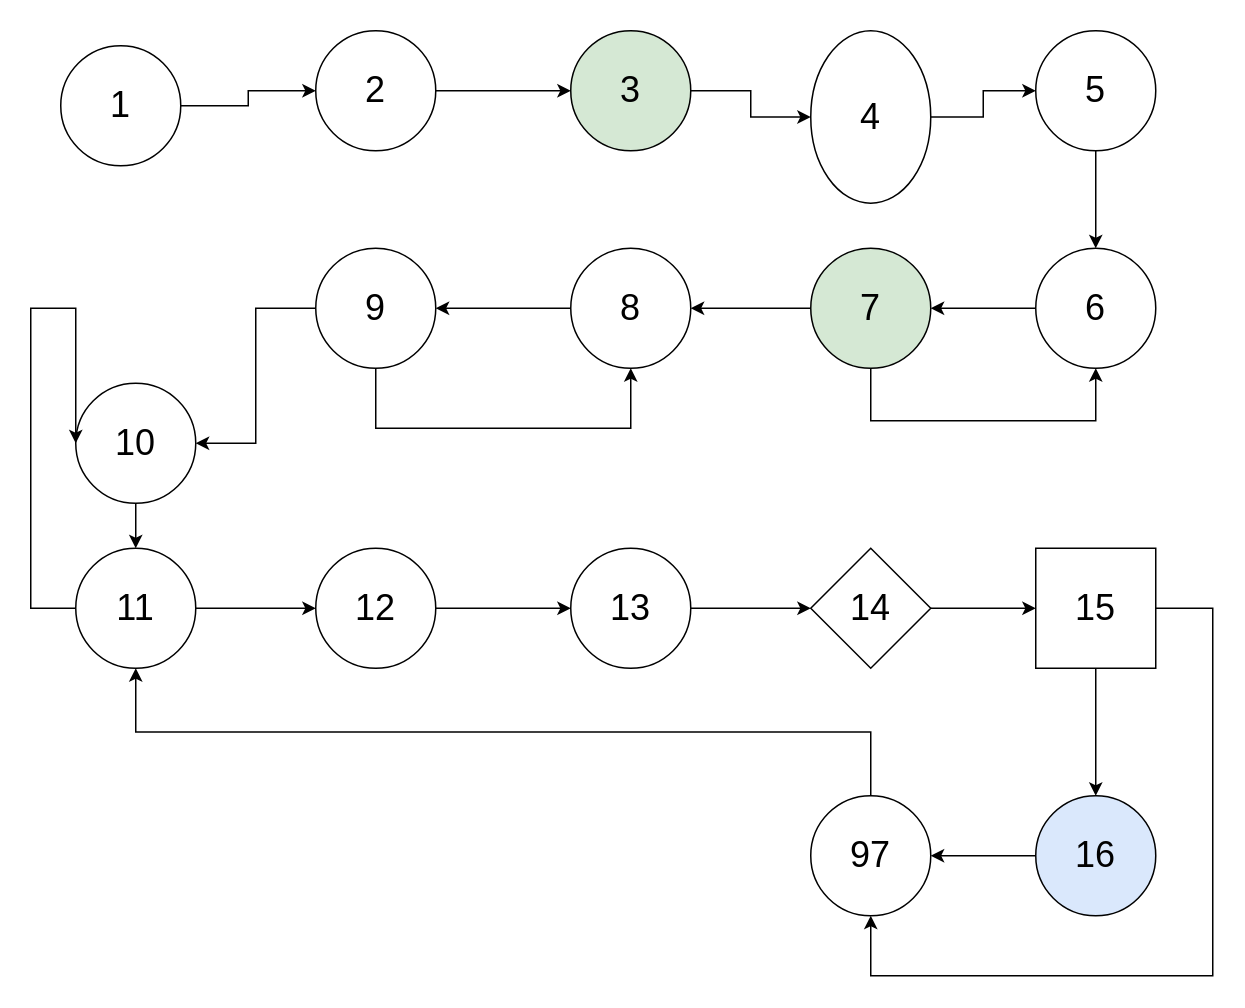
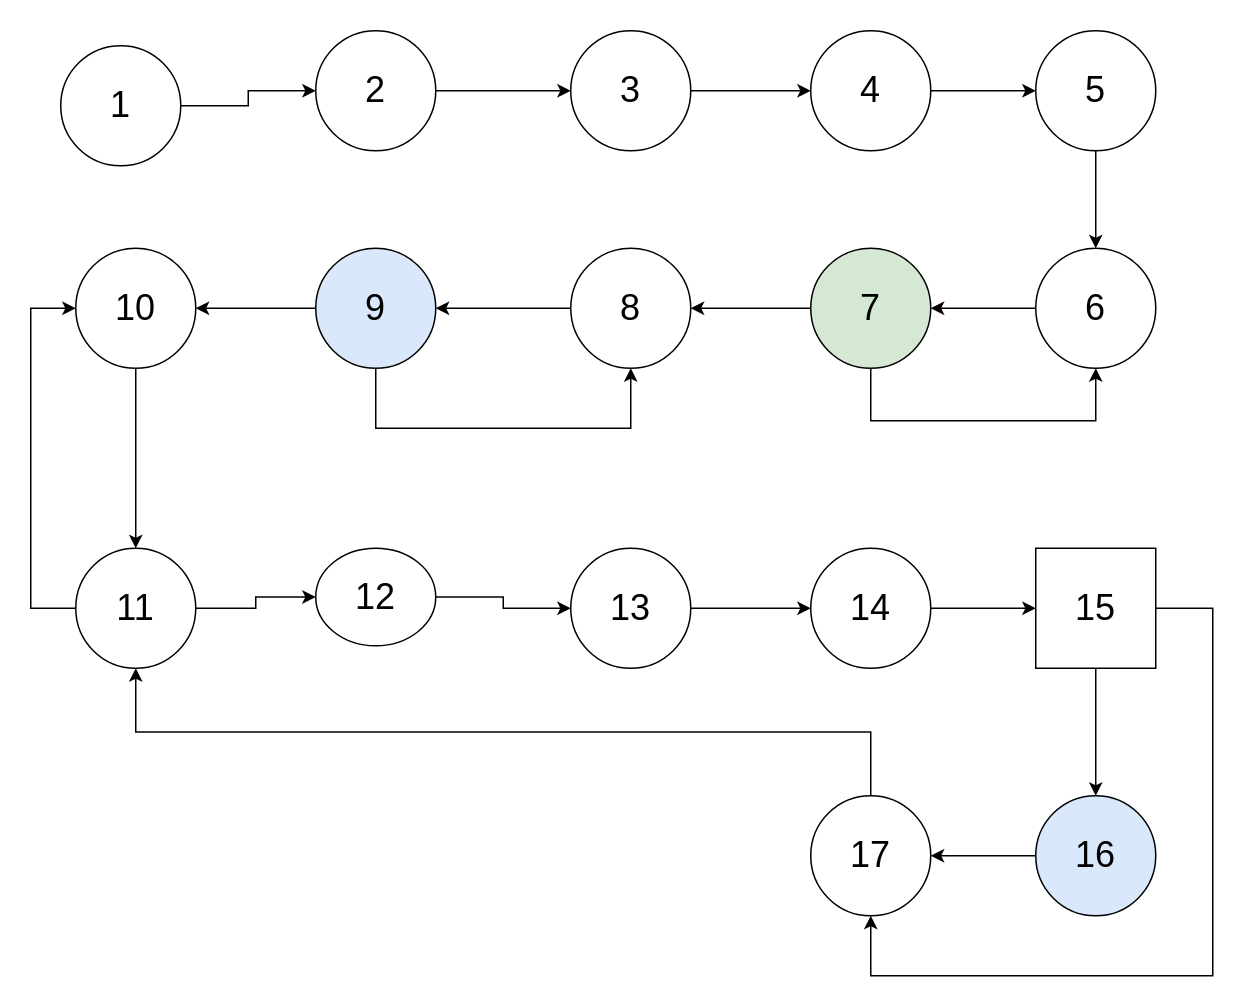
(631, 91) -> (631, 91)
(871, 117) -> (871, 91)
(376, 308) -> (376, 308)
(136, 443) -> (136, 308)
(376, 608) -> (376, 597)
(871, 608) -> (871, 608)
(871, 856) -> (871, 856)
